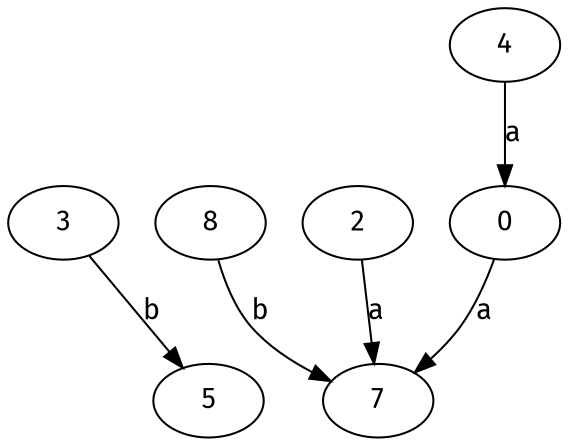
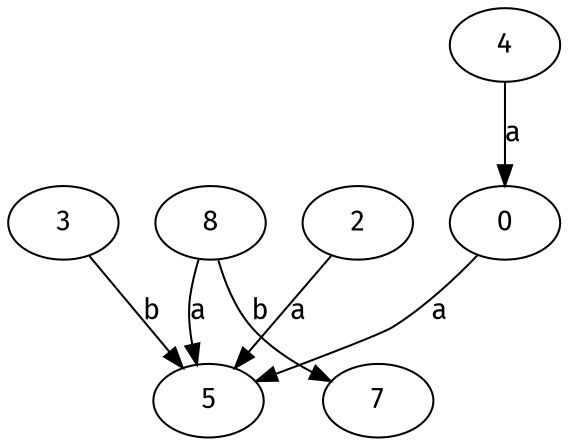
none -> (190, 302)
(367, 302) -> (290, 304)
(469, 313) -> (386, 330)
